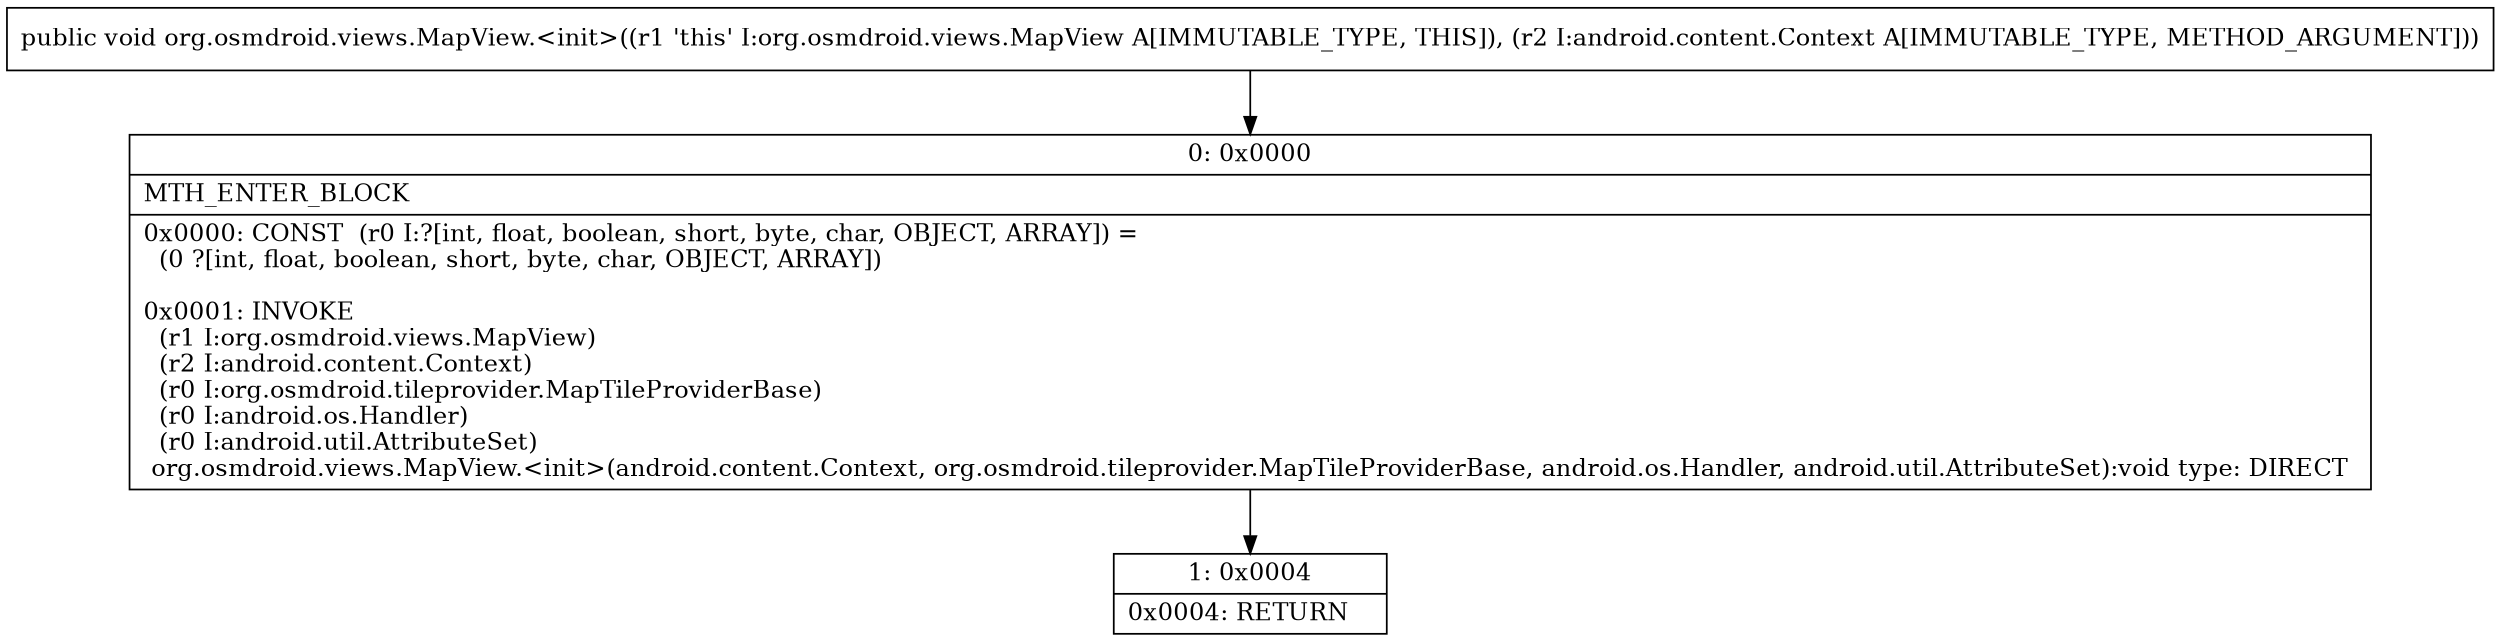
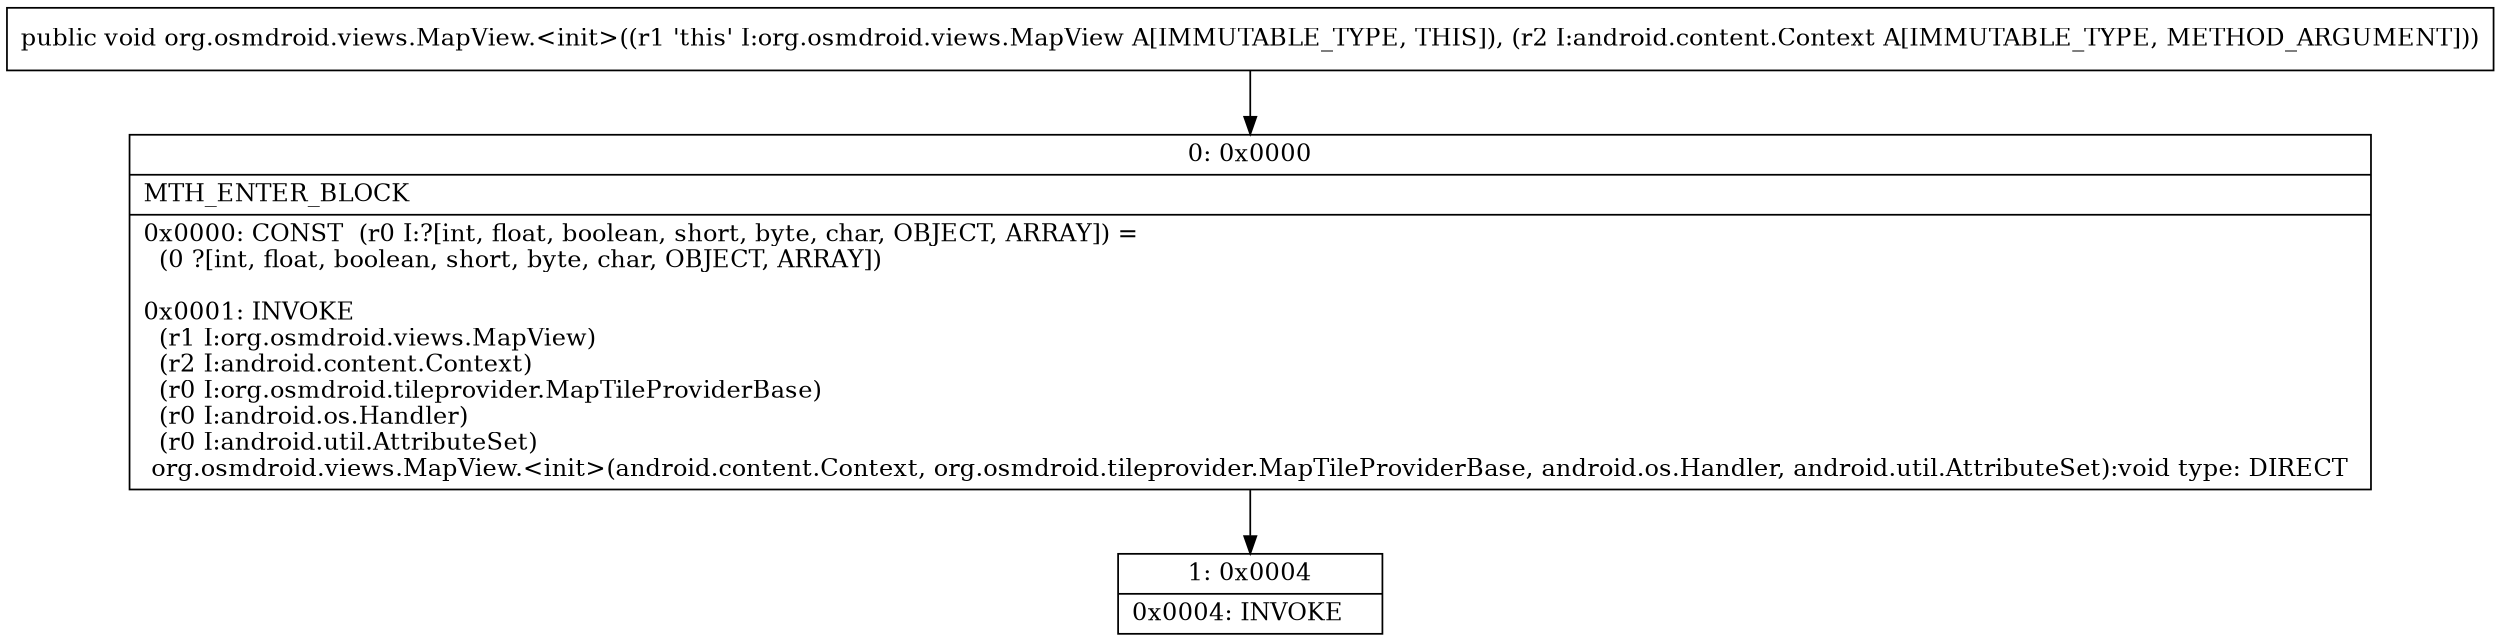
(1250, 613) -> (1250, 613)
